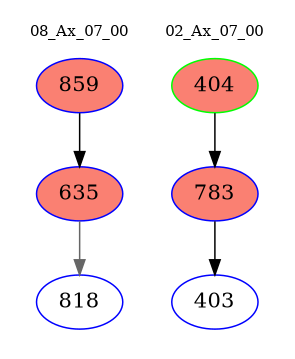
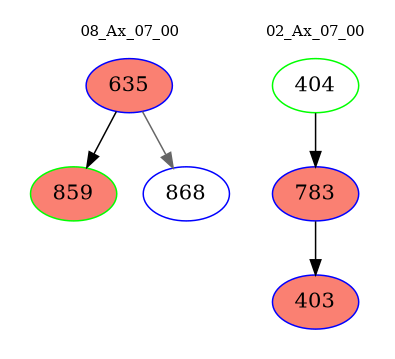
(80, 86) -> (74, 194)
(215, 86) -> (316, 86)
(80, 132) -> (105, 133)
(80, 302) -> (186, 194)
(215, 302) -> (316, 302)
